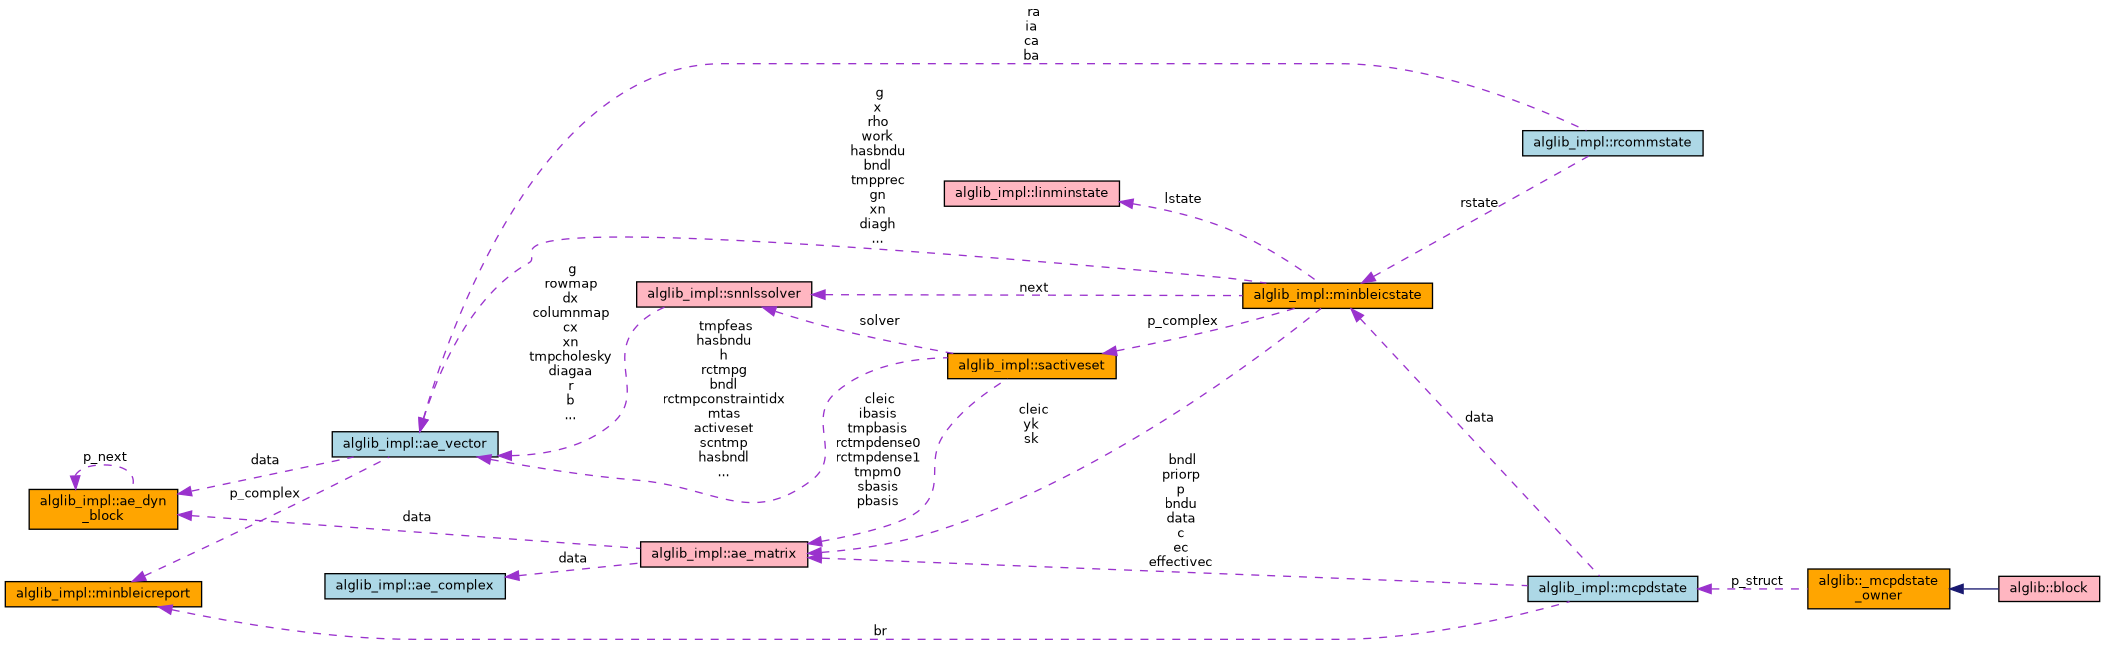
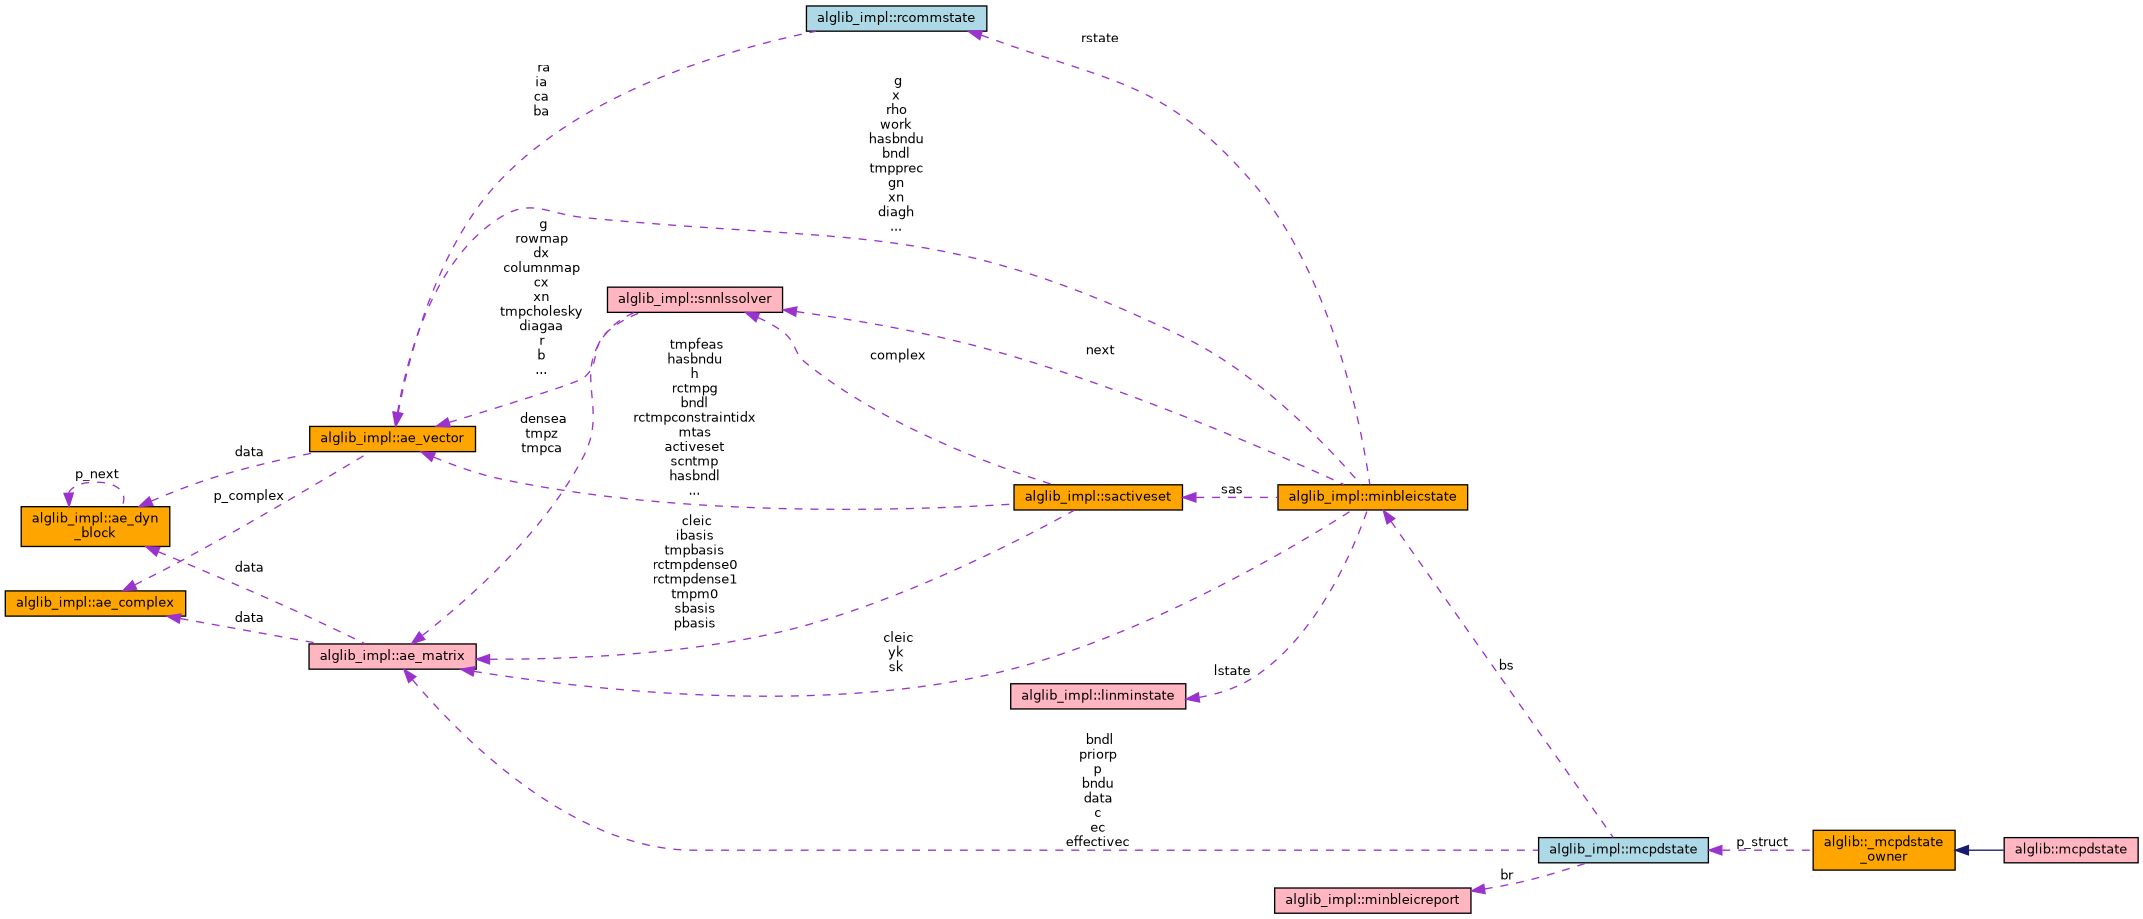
(1481, 216) -> (1256, 188)
(878, 322) -> (897, 356)
(1181, 322) -> (1230, 490)
(1478, 418) -> (1505, 667)
(415, 444) -> (393, 439)
none -> (557, 498)
(280, 512) -> (253, 520)
(415, 586) -> (96, 604)
(2049, 589) -> (2071, 850)
(103, 594) -> (1373, 901)
